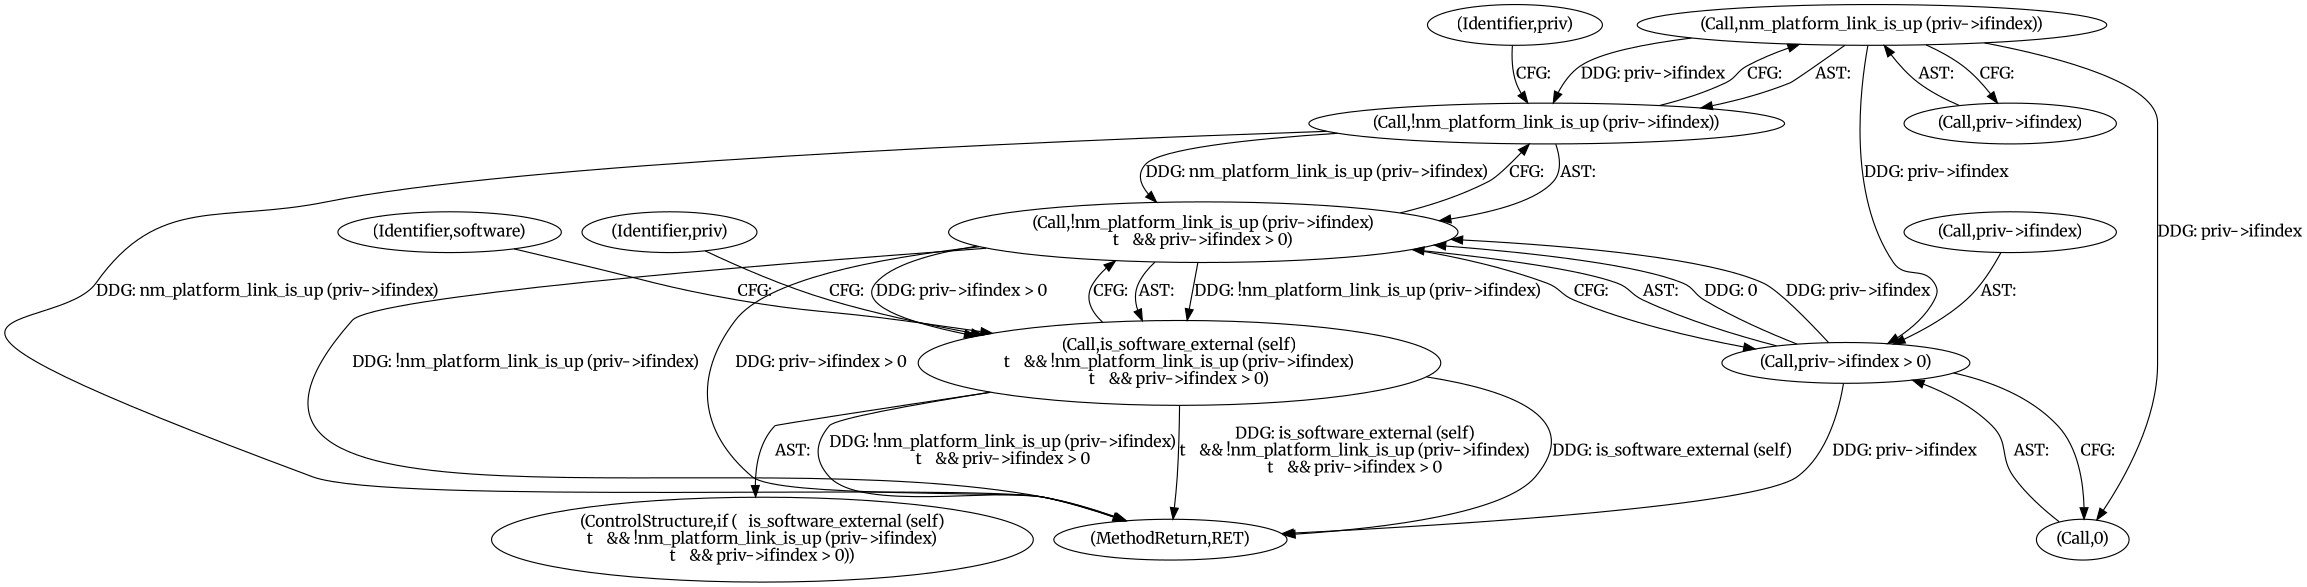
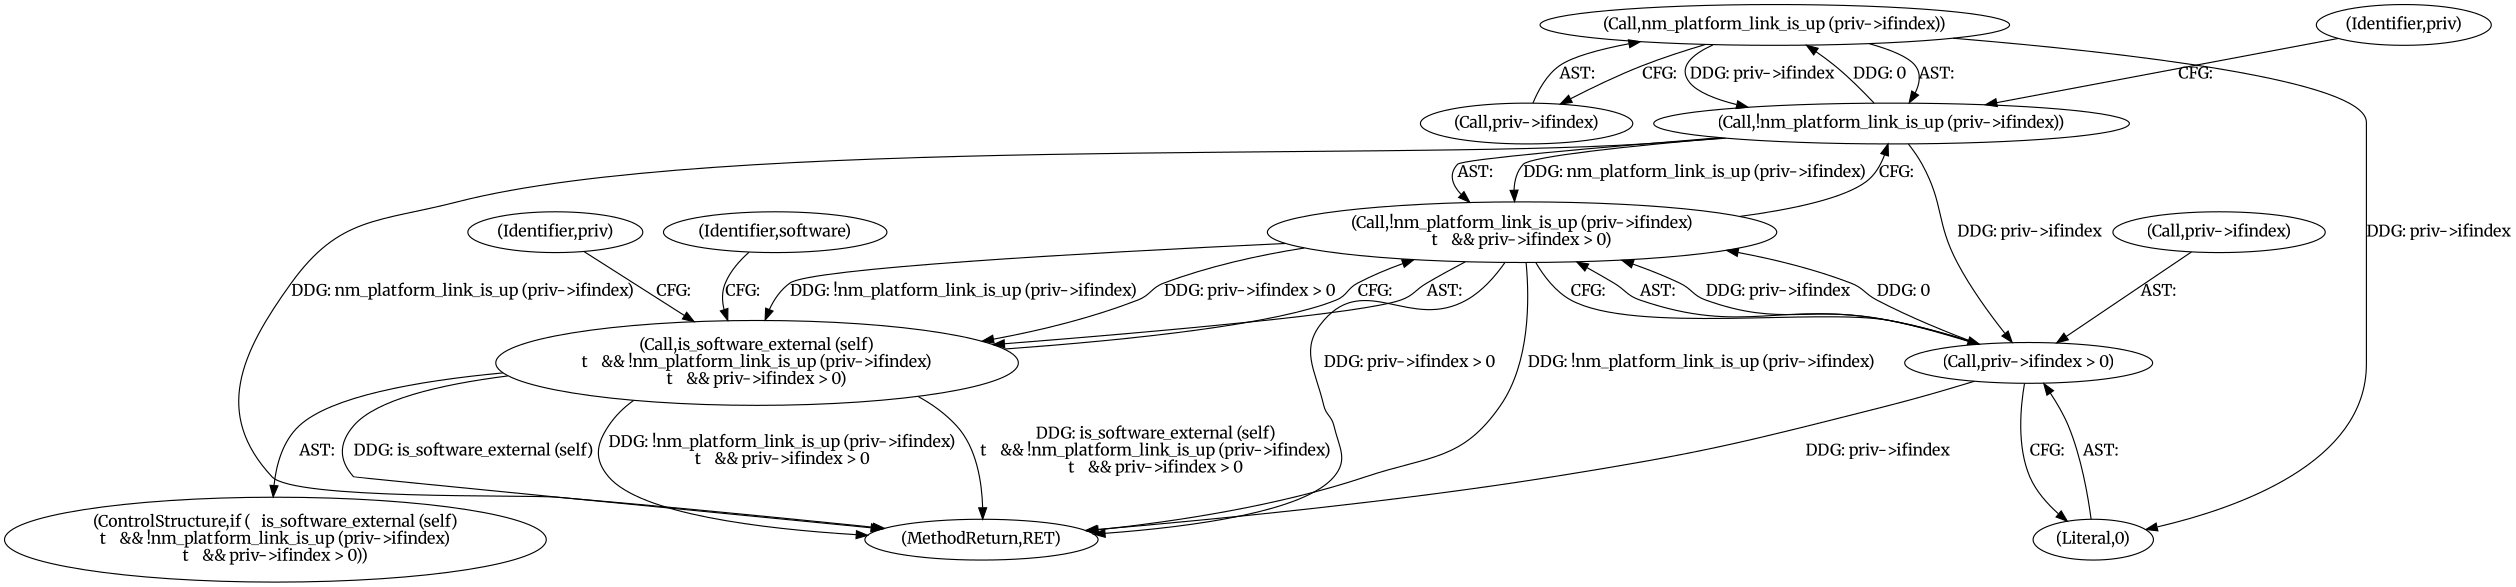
(1767, 74) -> (1880, 74)
(1872, 215) -> (1948, 242)
(2083, 540) -> (2093, 540)
